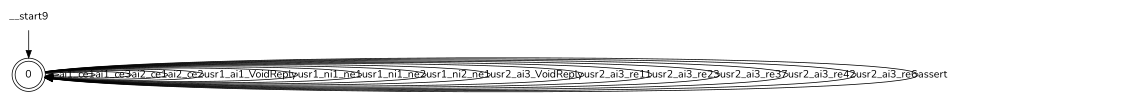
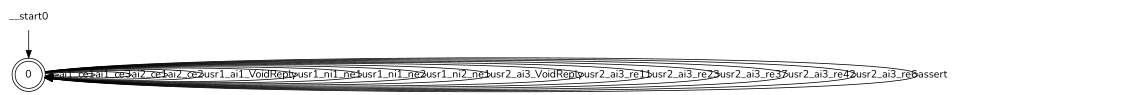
(29, 17) -> (29, 17)
